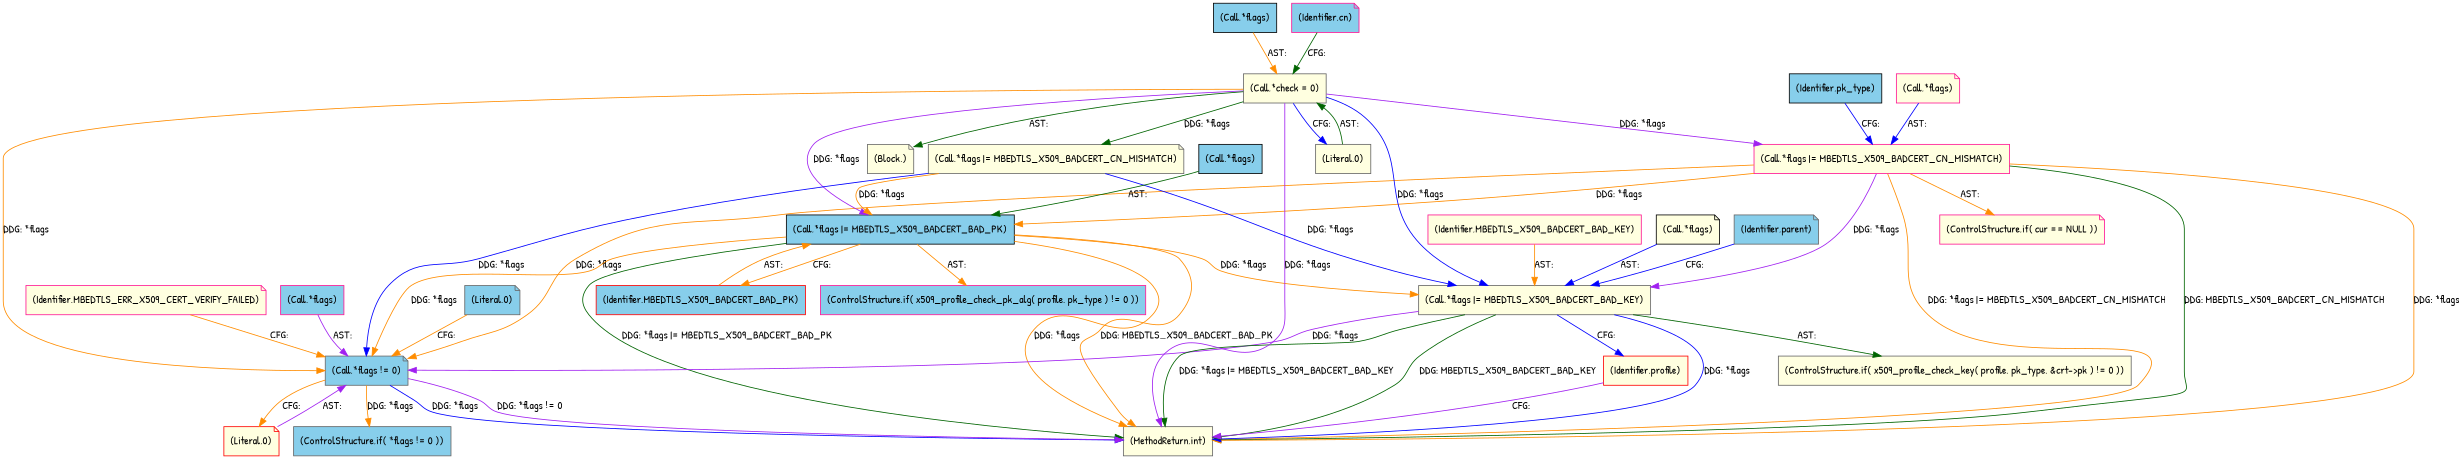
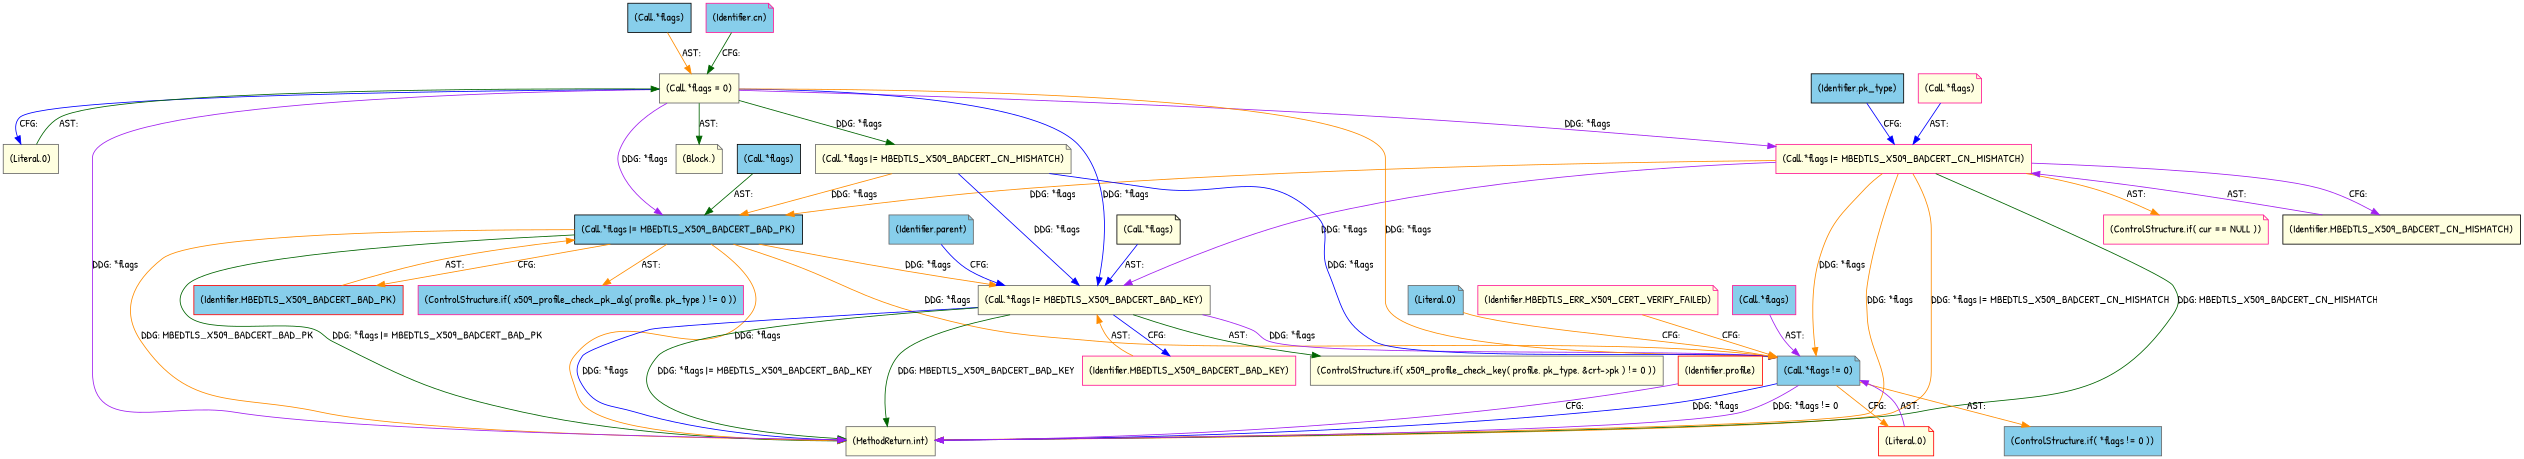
(1285, 88) -> (699, 88)
none -> (2402, 230)
(1587, 333) -> (1138, 333)
(391, 406) -> (1978, 406)
